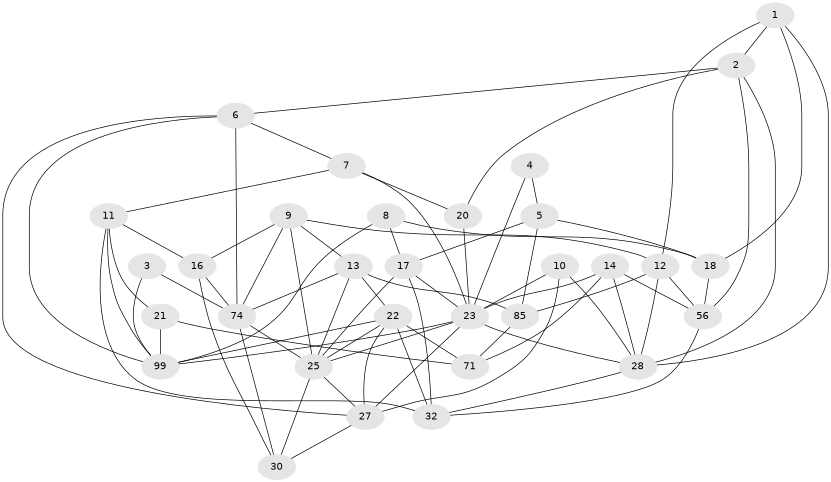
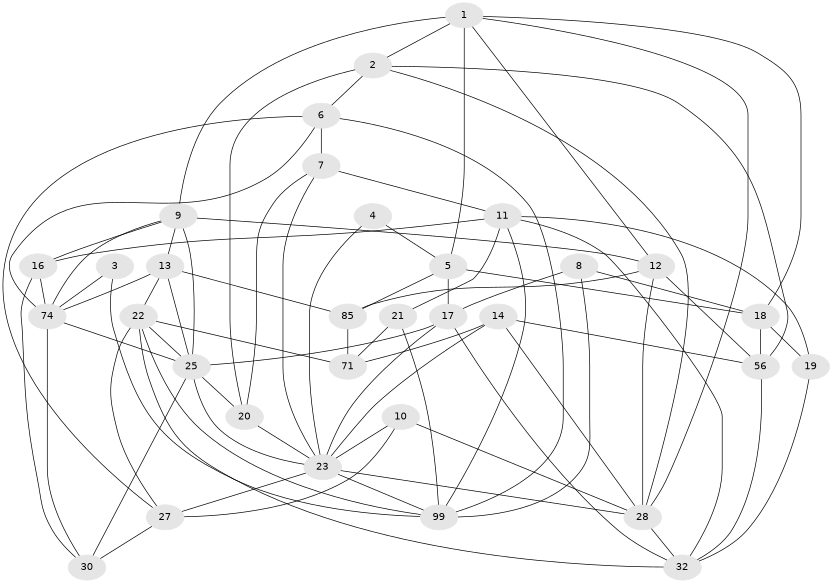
none -> (275, 64)
none -> (464, 141)
none -> (811, 367)
(340, 392) -> (218, 392)
